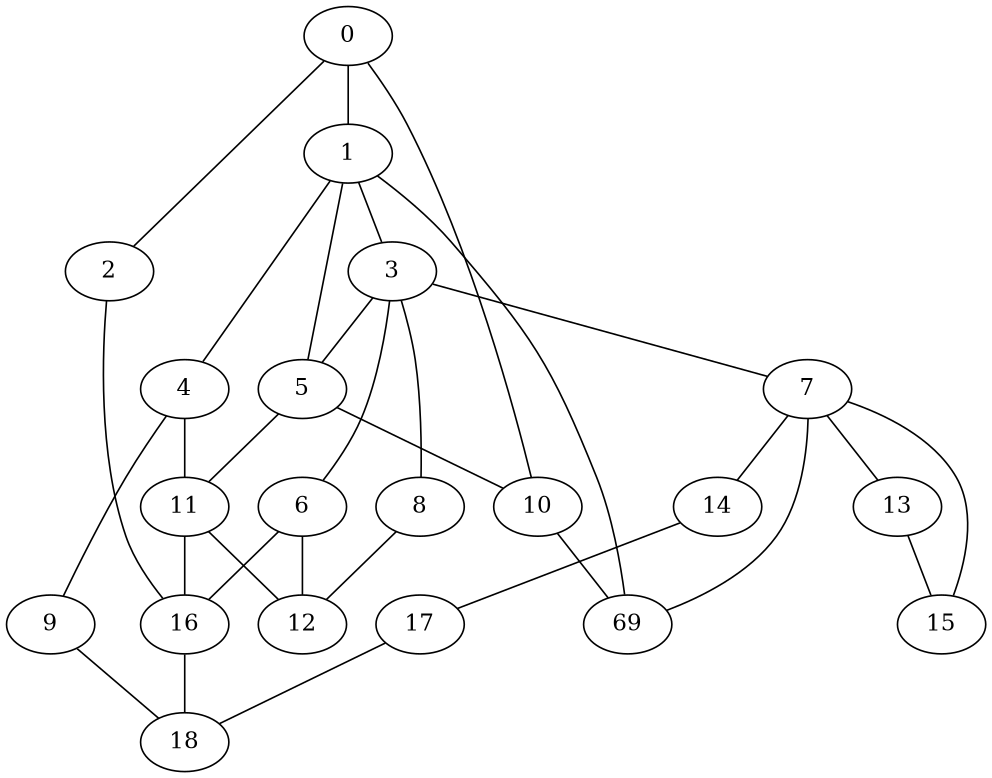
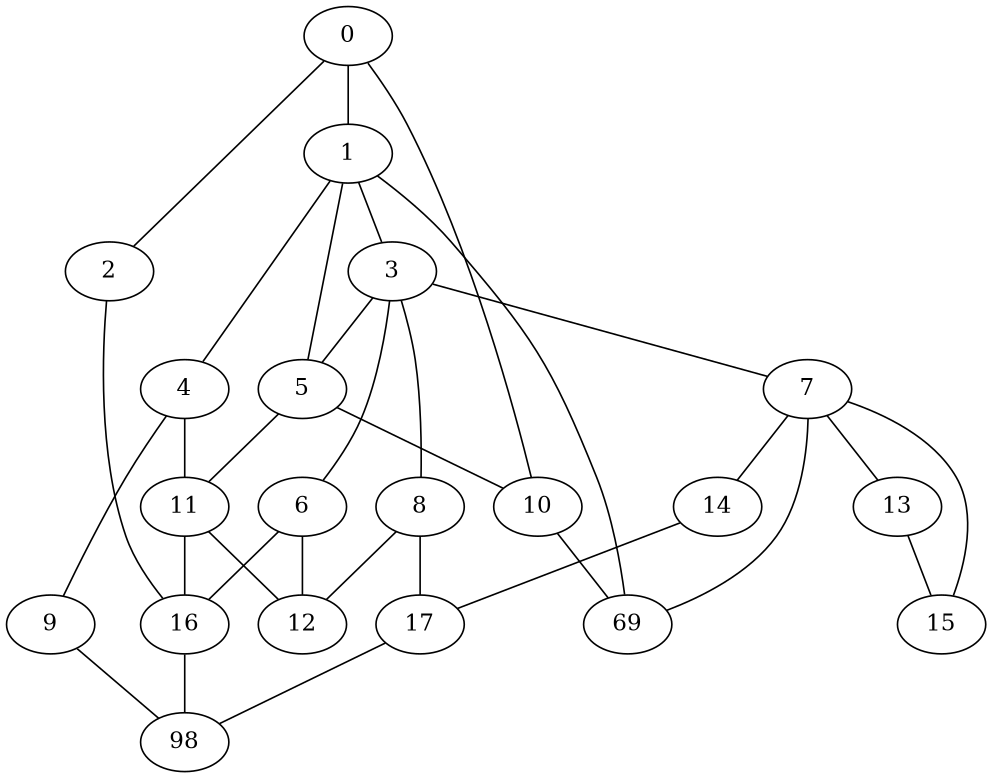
none -> (420, 566)
(185, 742) -> (185, 742)
